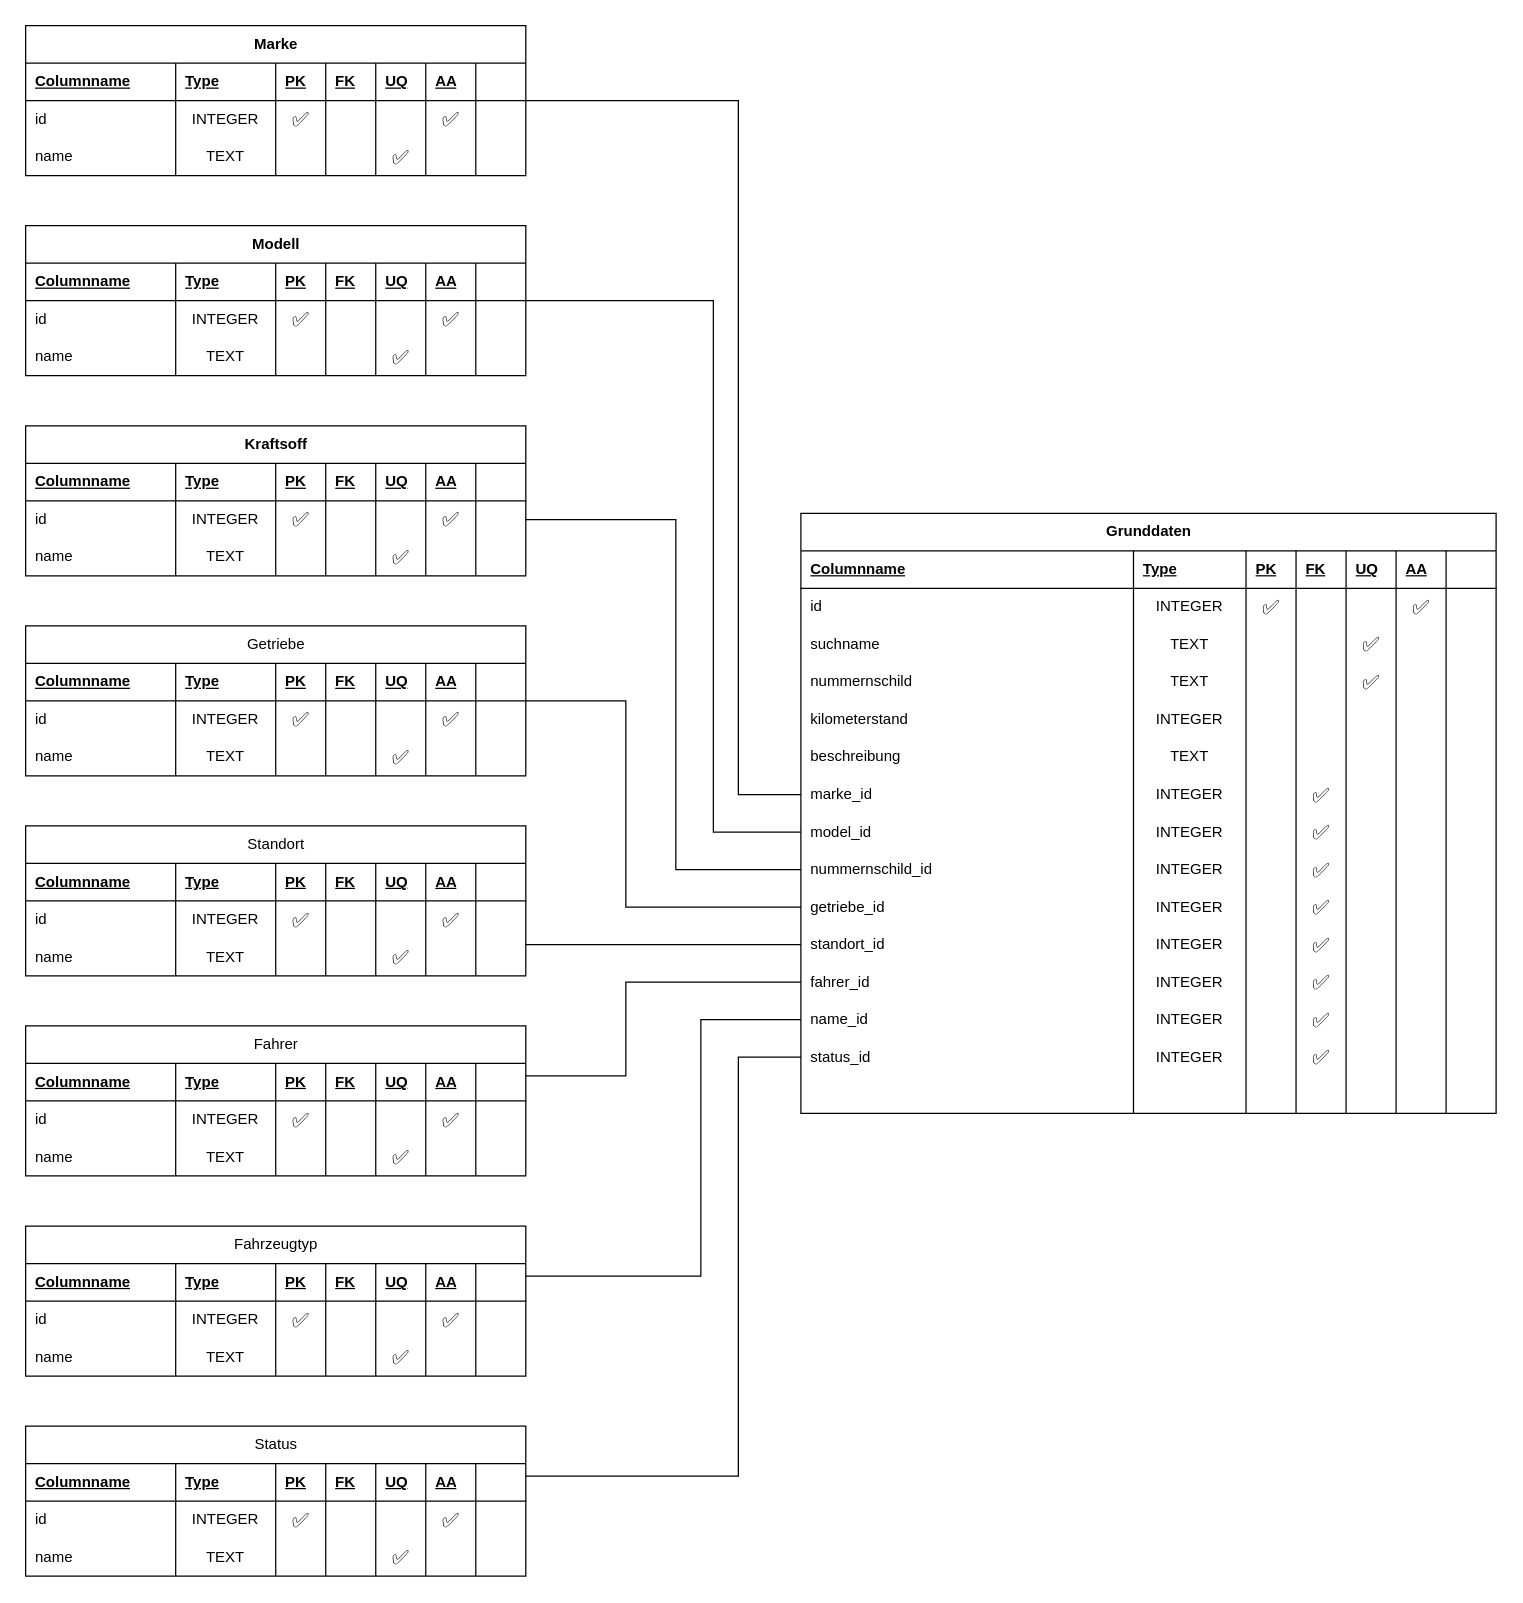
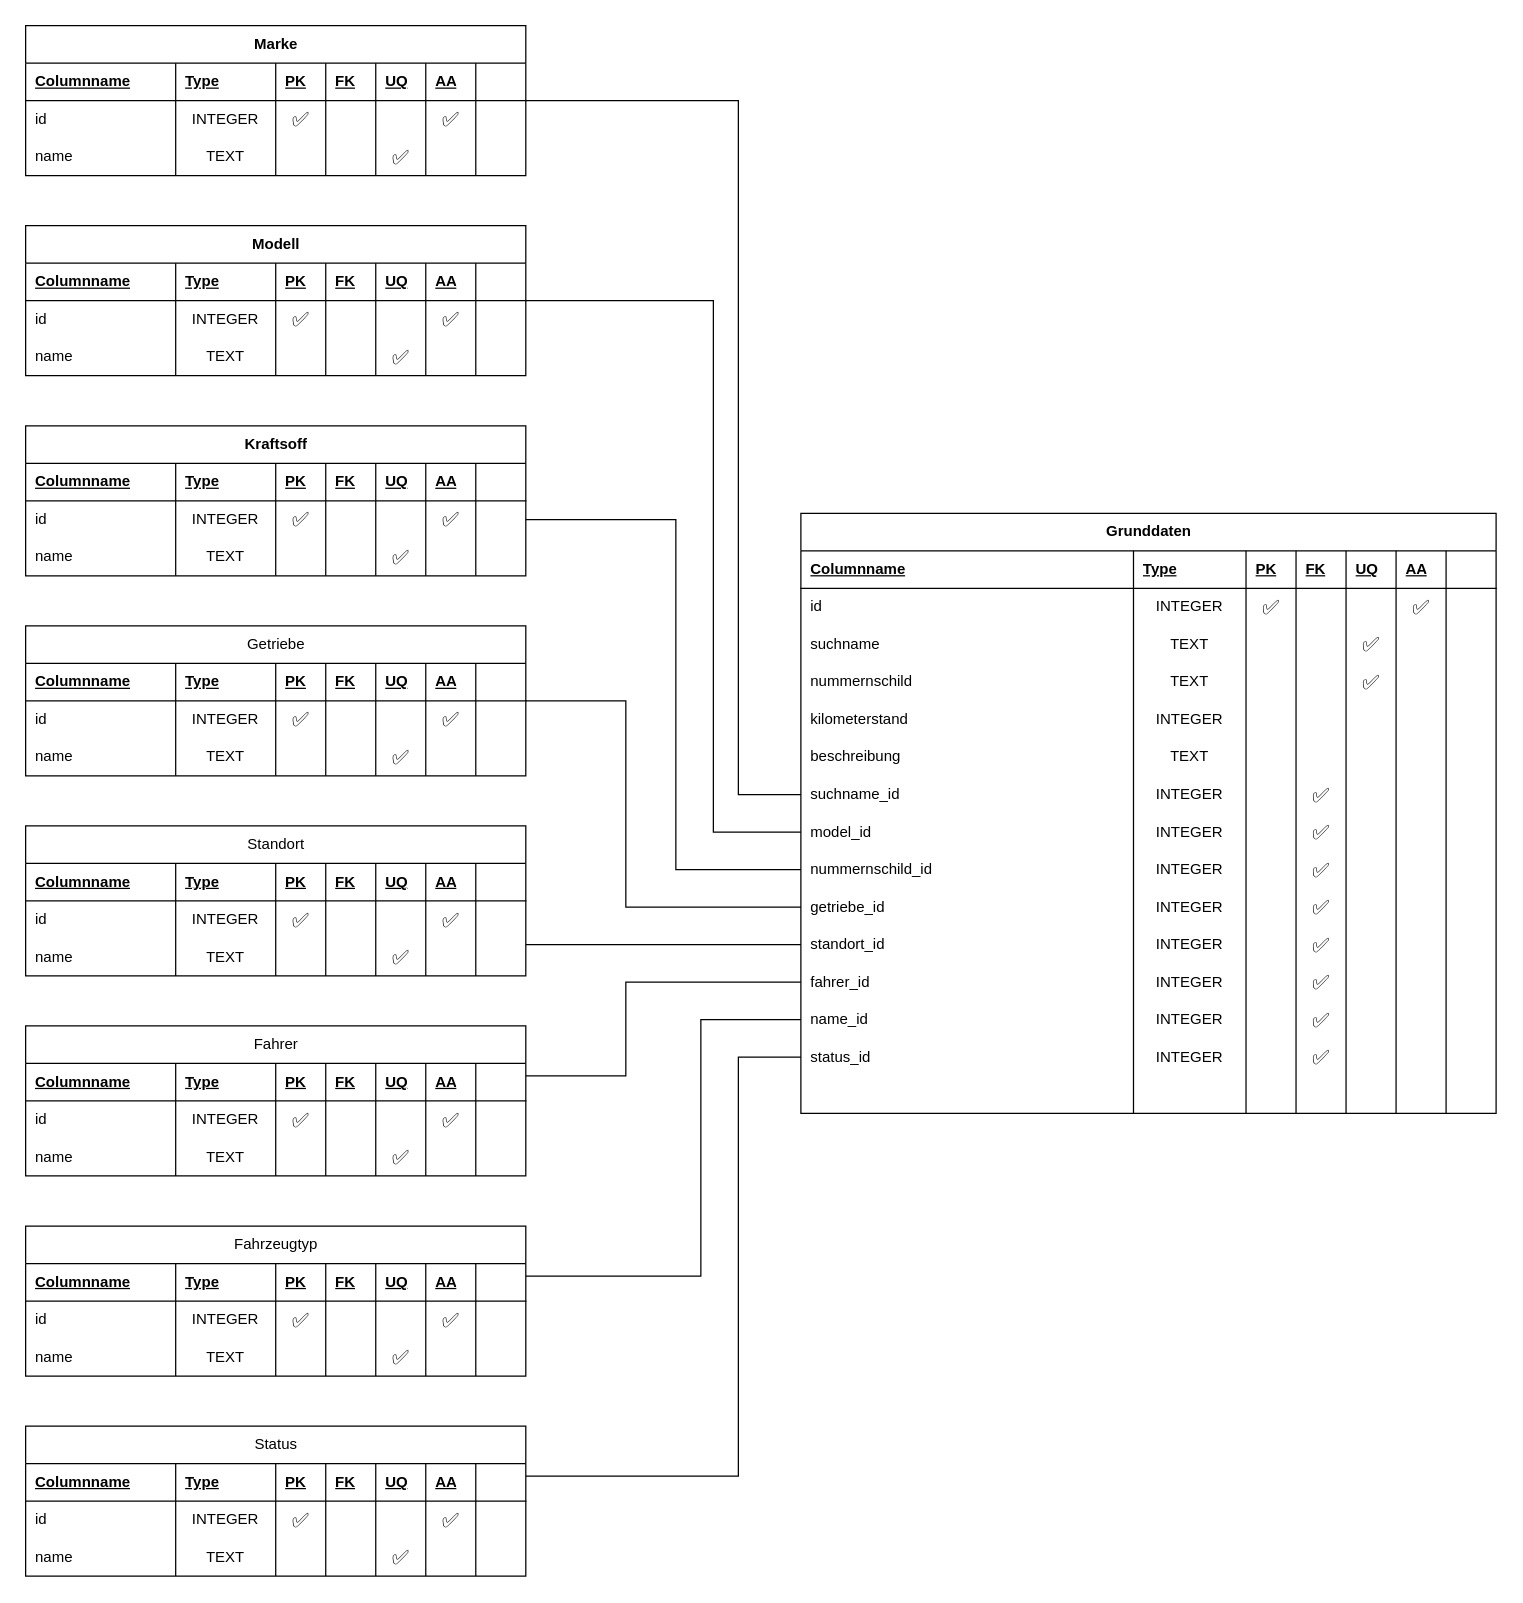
(842, 794) -> (855, 794)
